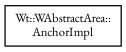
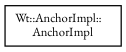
(63, 26) -> (63, 26)
